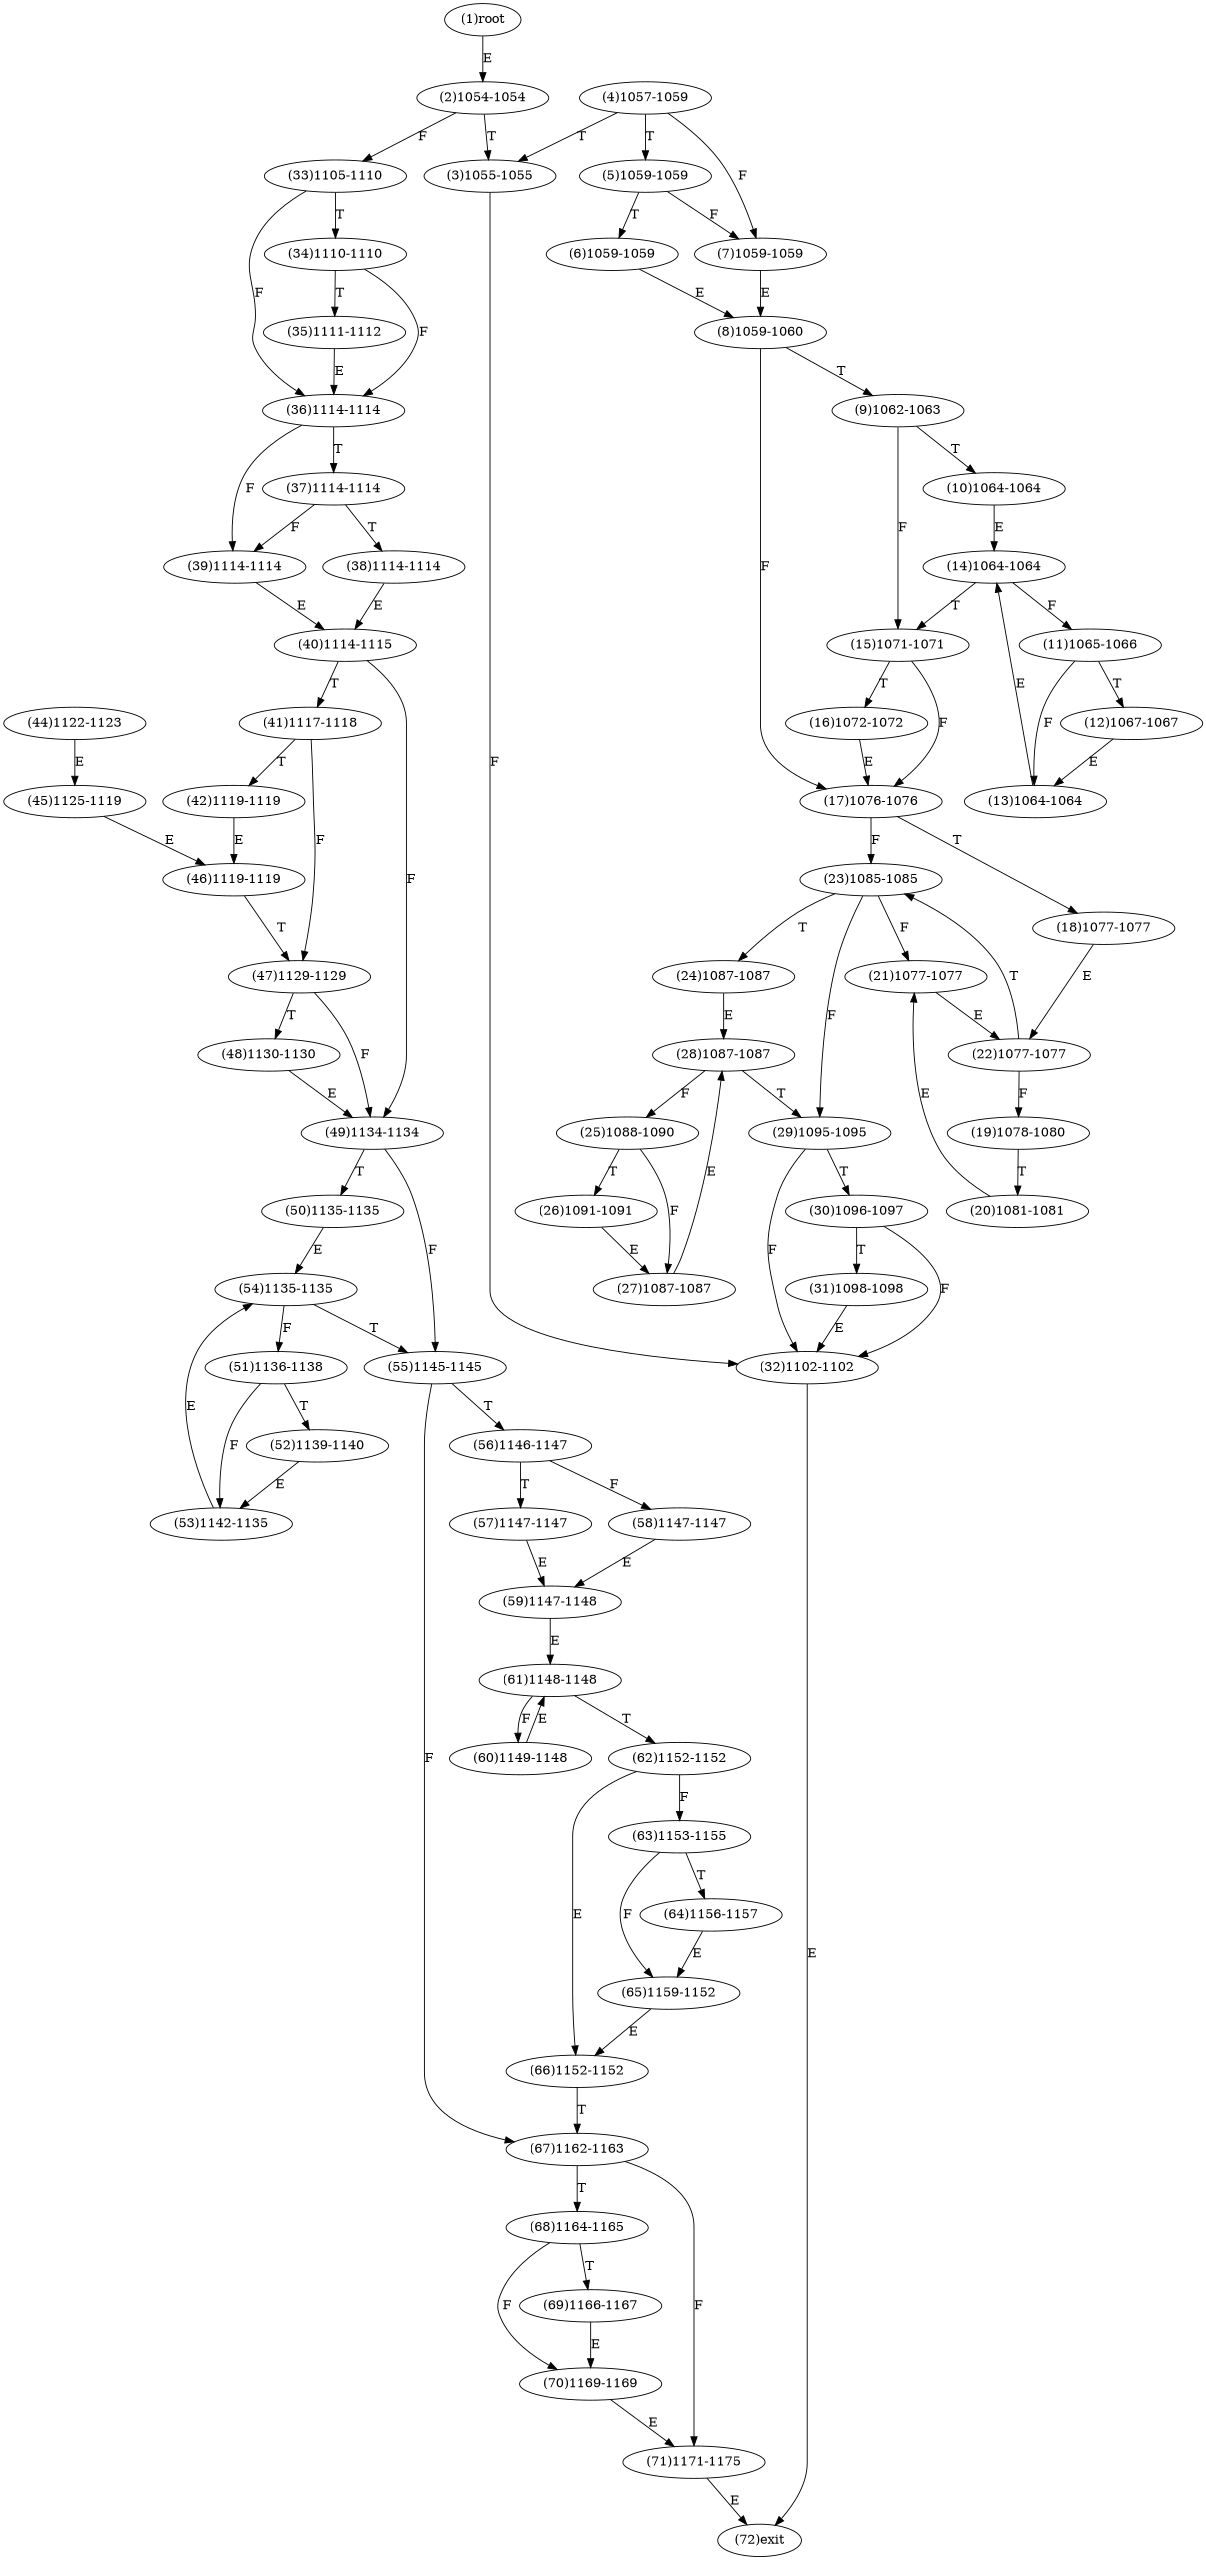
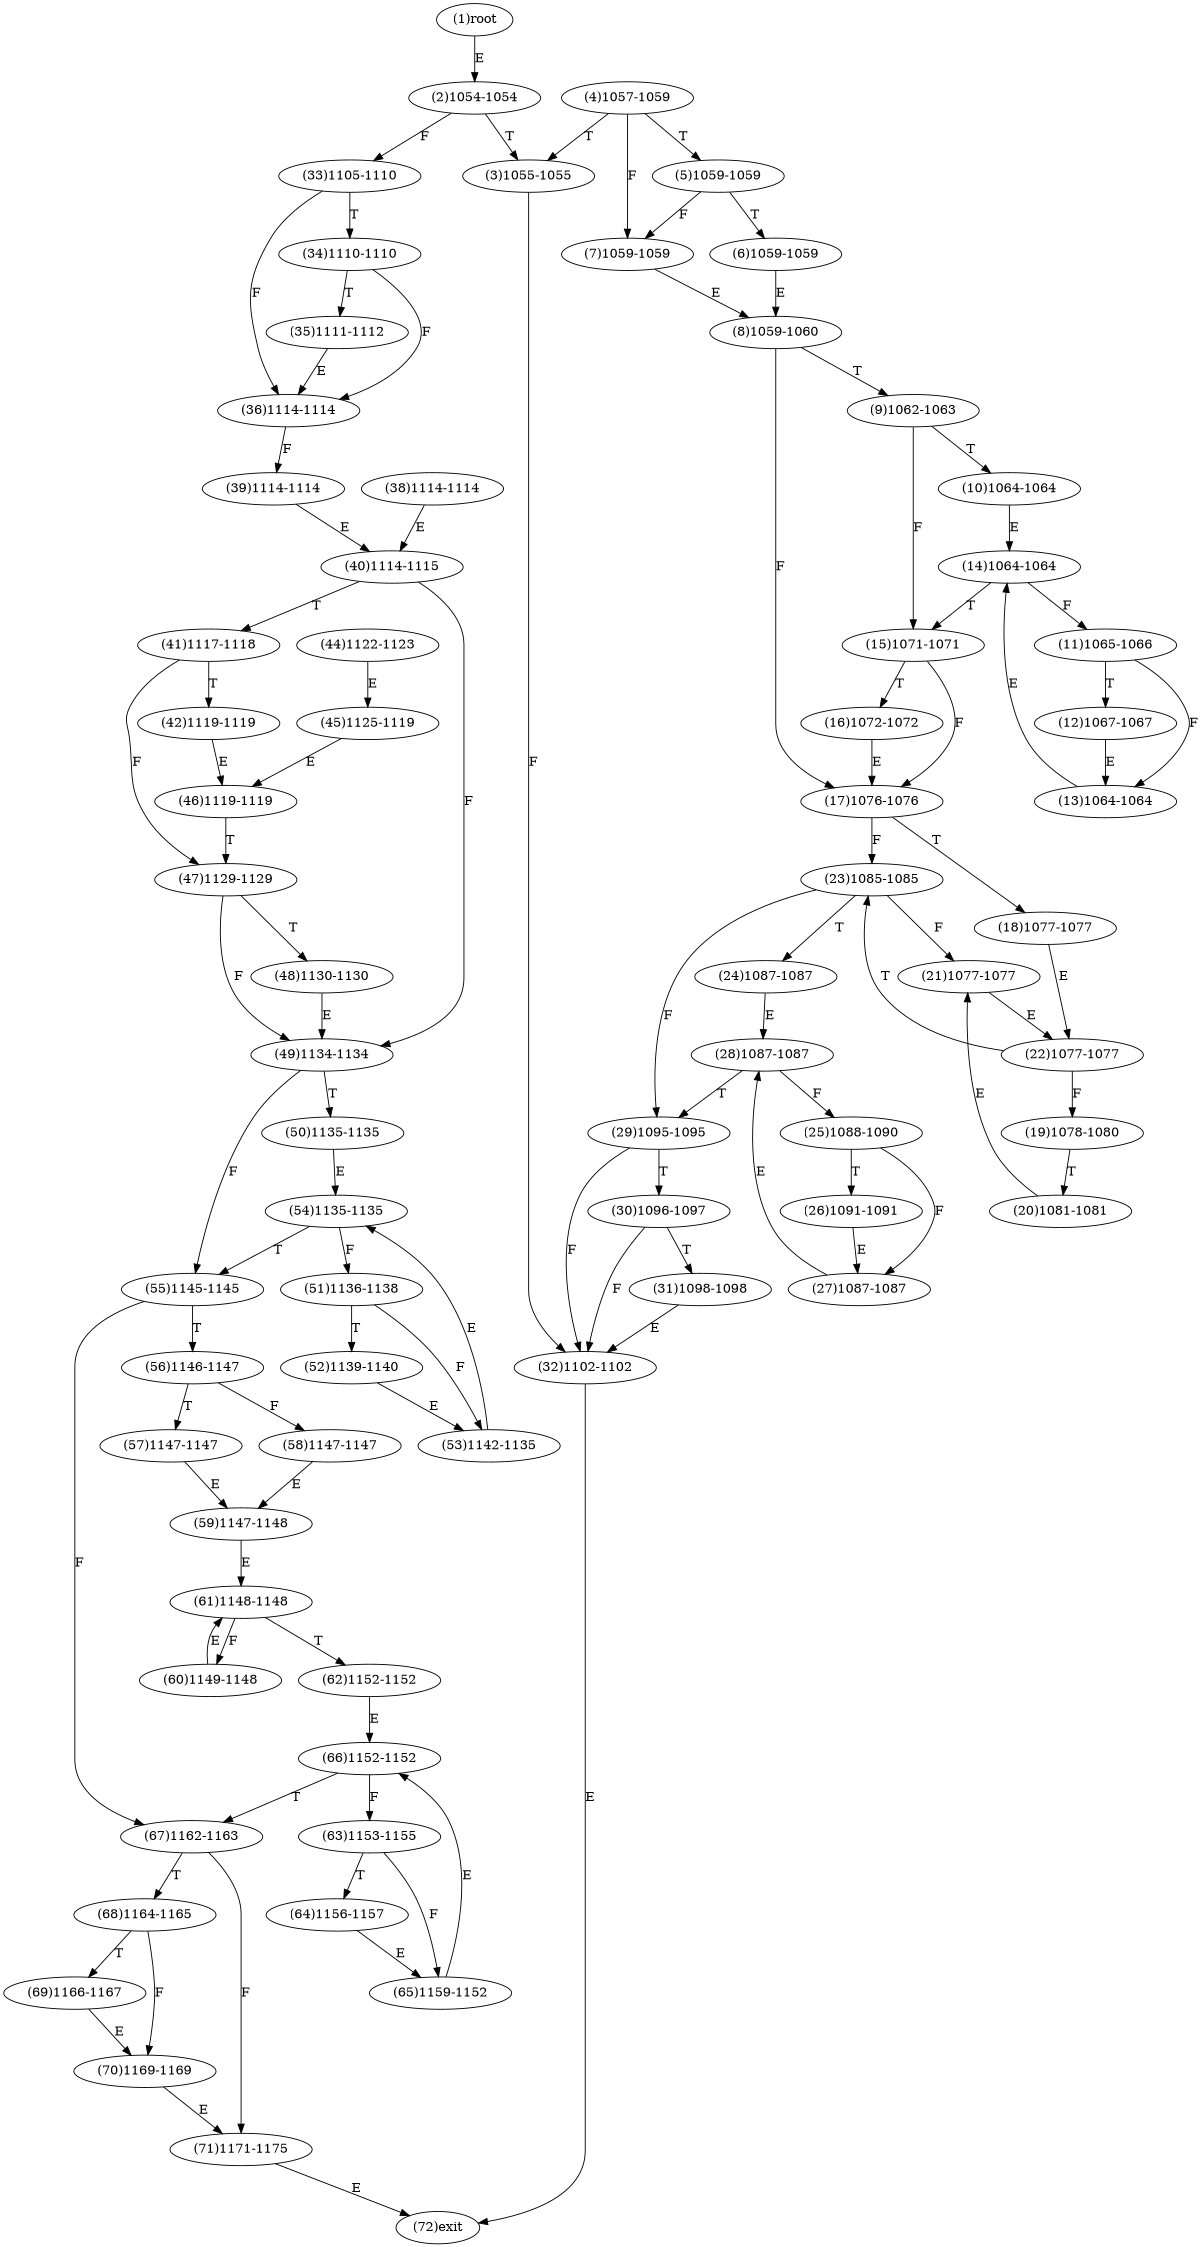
(334, 489) -> none
(680, 1793) -> (370, 1793)
